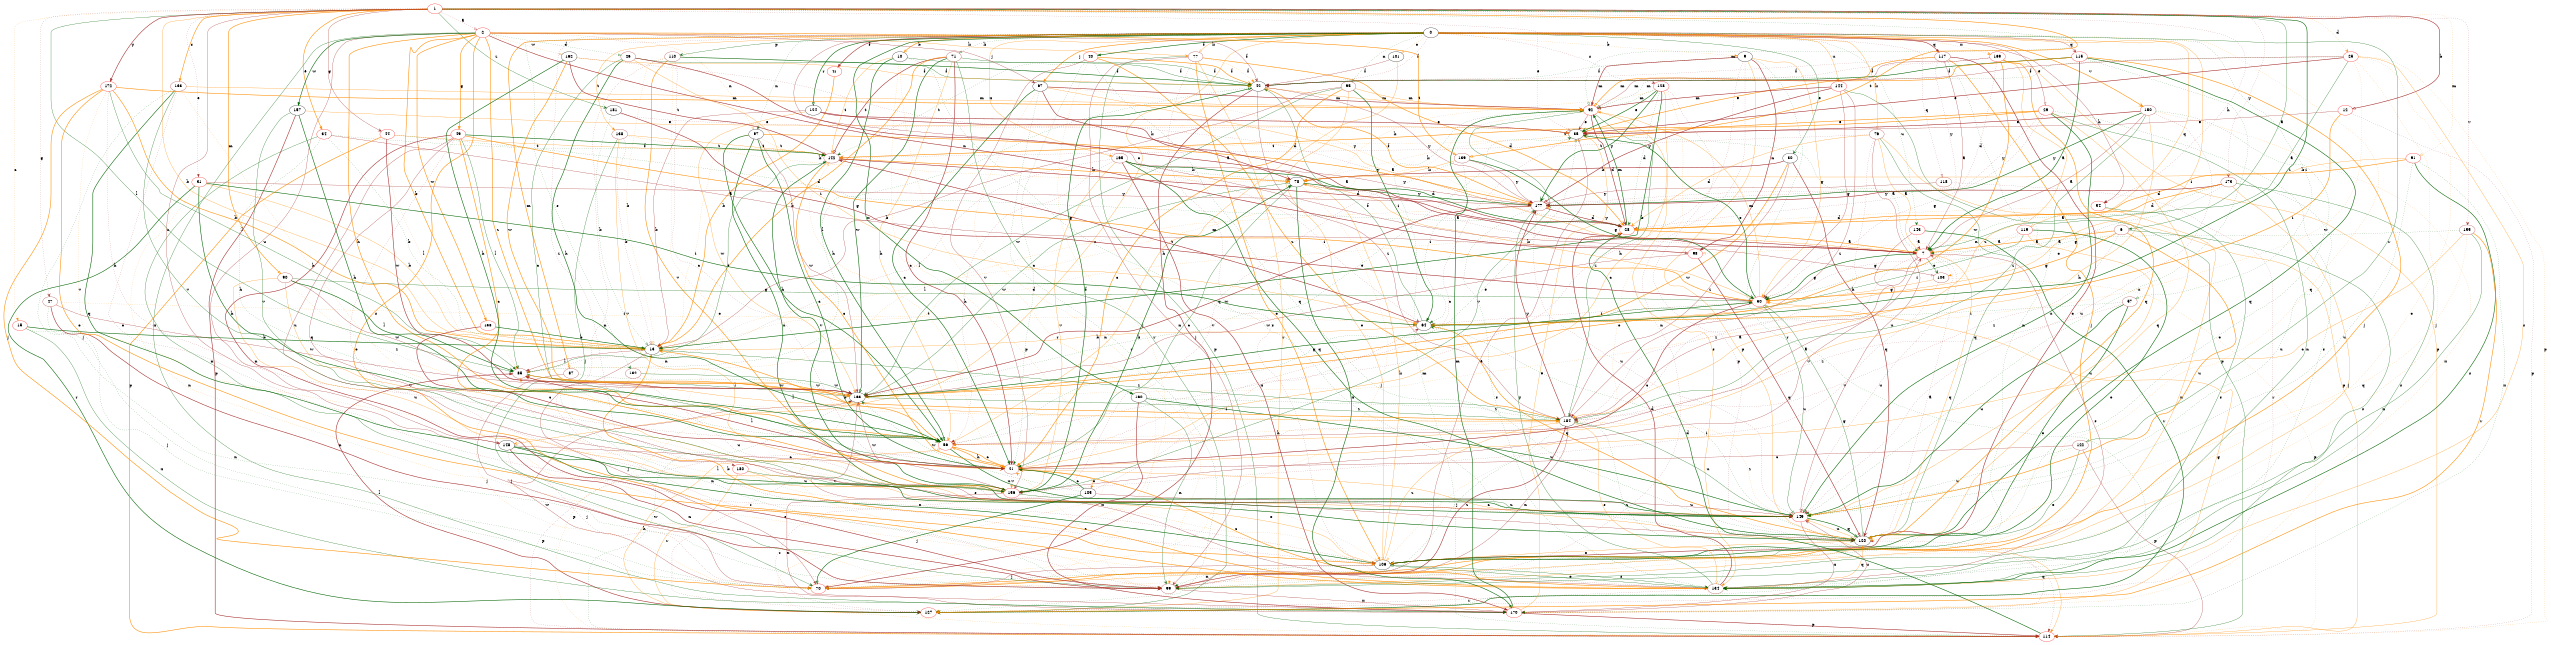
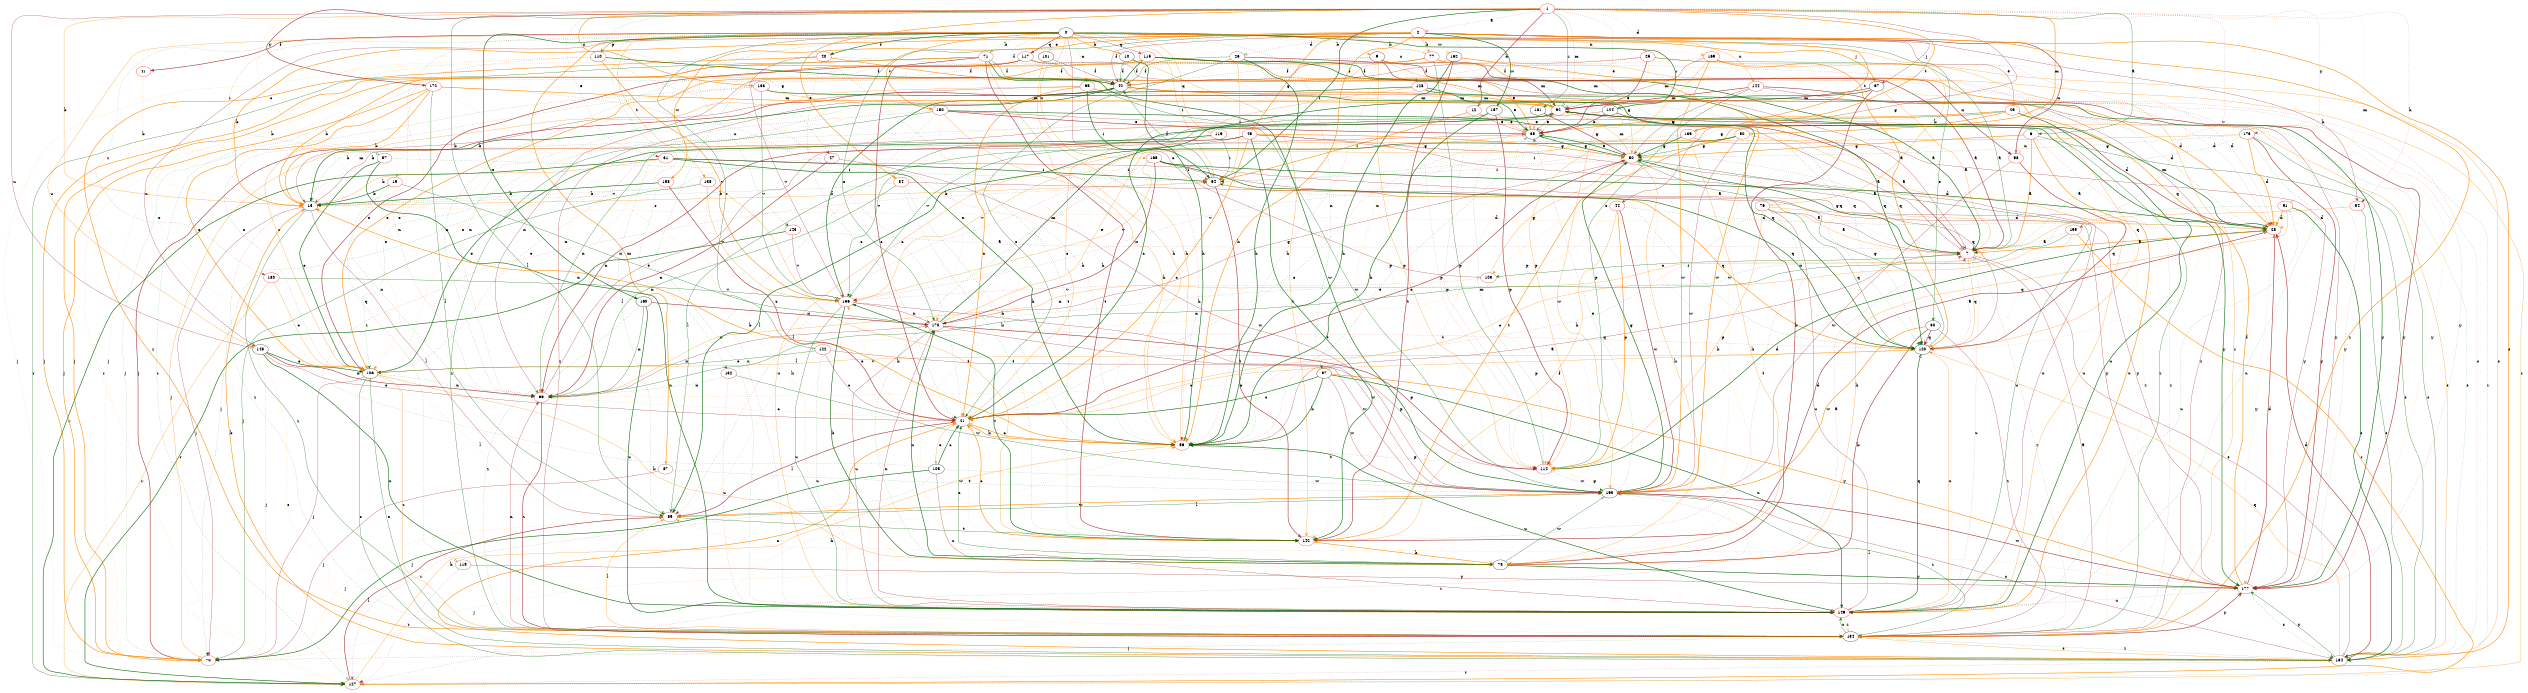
none -> (1580, 147)
(721, 203) -> (176, 186)
(2145, 580) -> (1281, 242)
